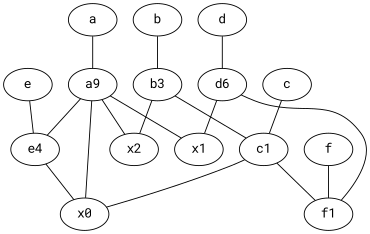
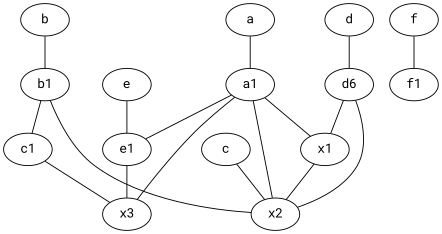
(93, 85) -> (250, 85)
(157, 85) -> (45, 85)
(341, 115) -> (355, 169)
(275, 117) -> (251, 182)
(35, 149) -> (127, 149)
(296, 182) -> none
none -> (300, 182)
(85, 214) -> (127, 214)
